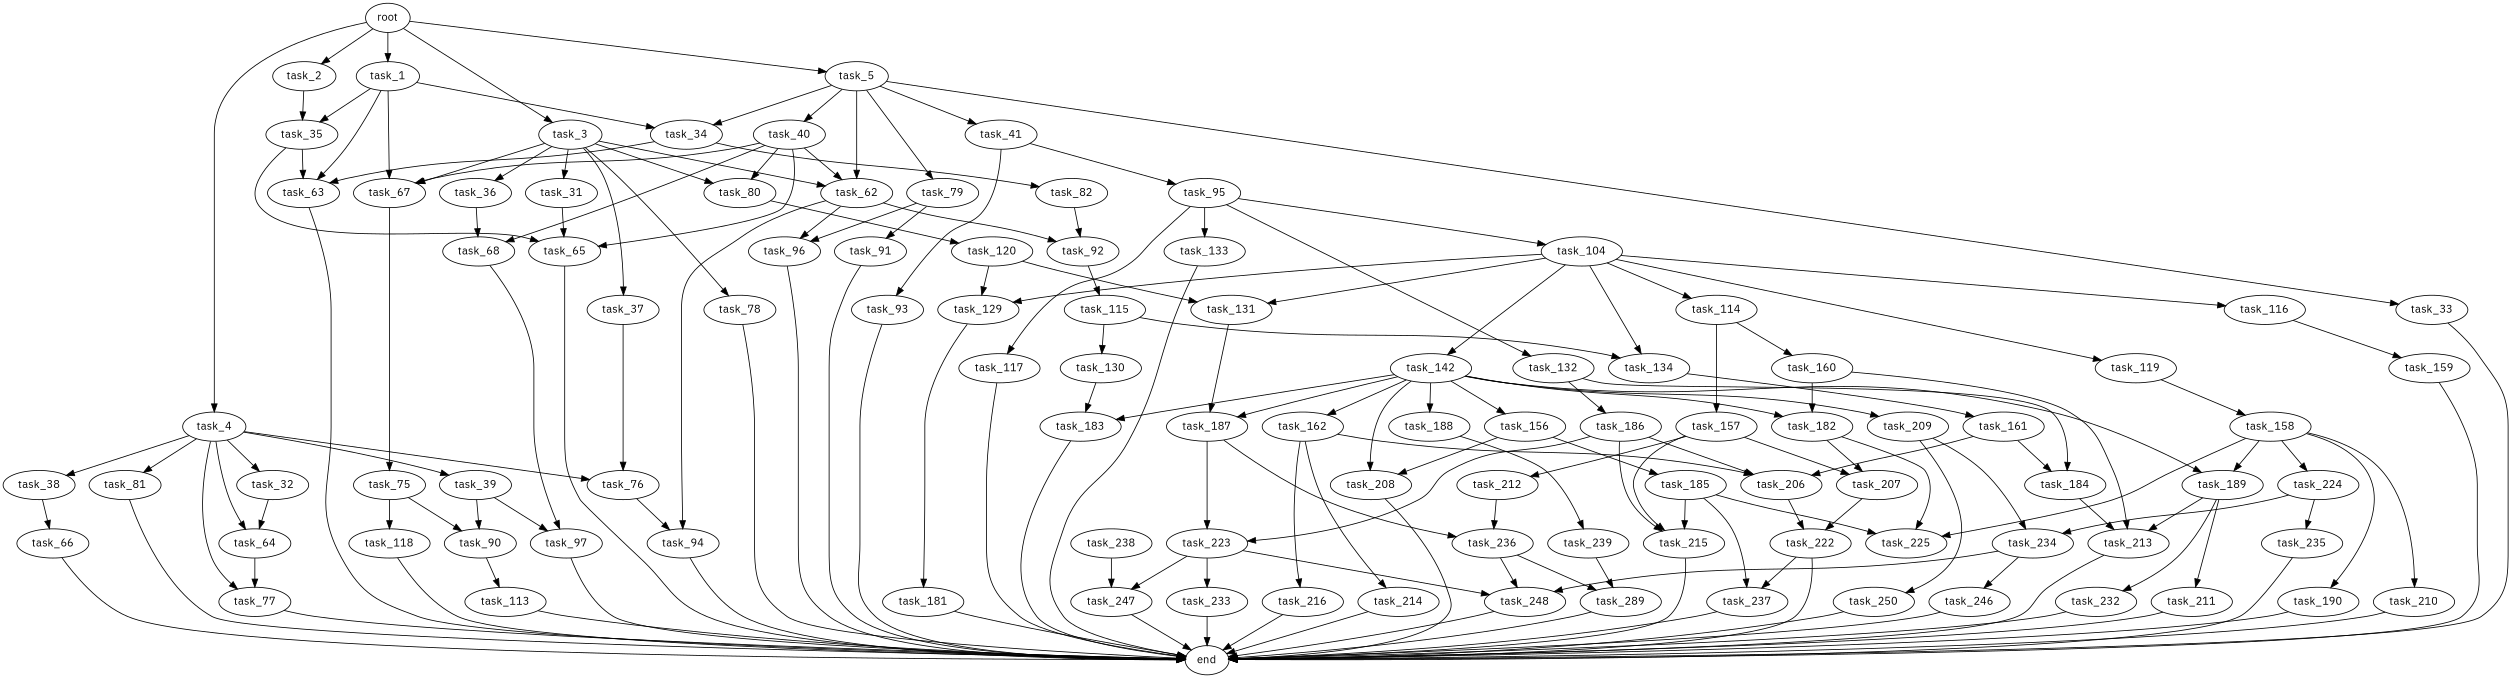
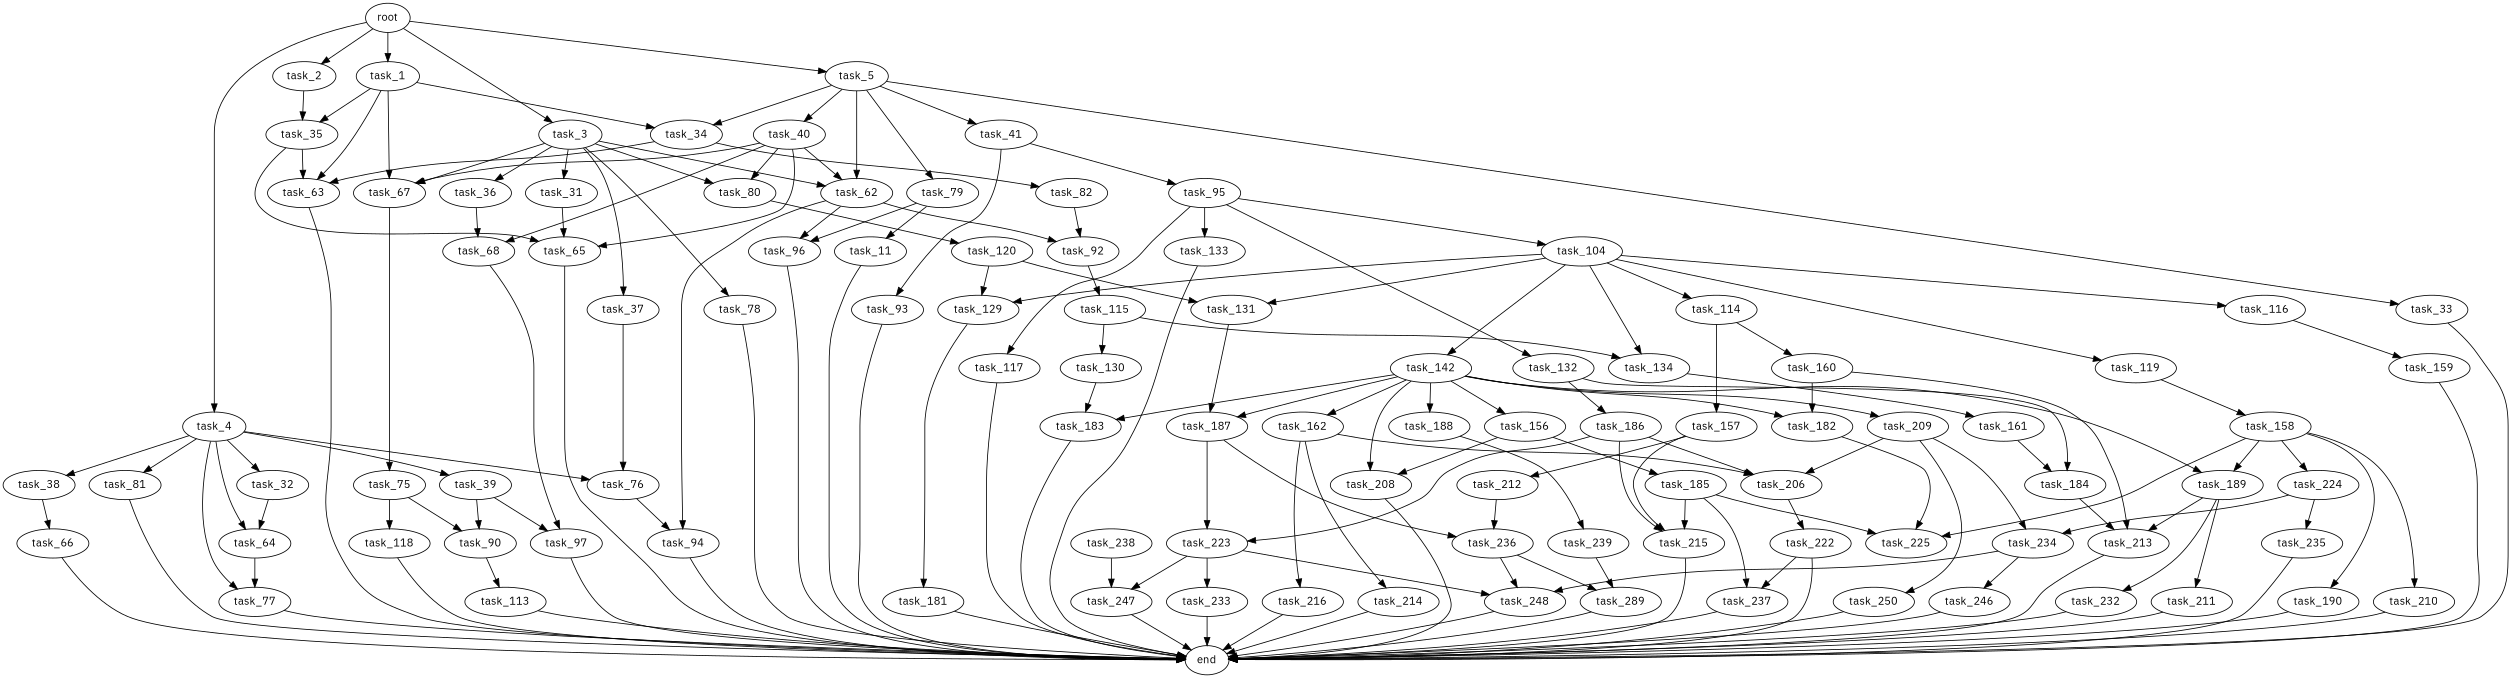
(870, 251) -> (870, 251)
(1904, 453) -> (1848, 454)
(1877, 485) -> none
